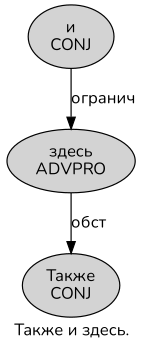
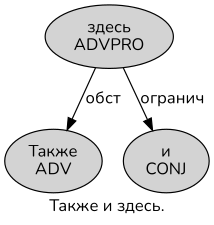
(71, 93) -> (135, 94)
(71, 285) -> (53, 161)
